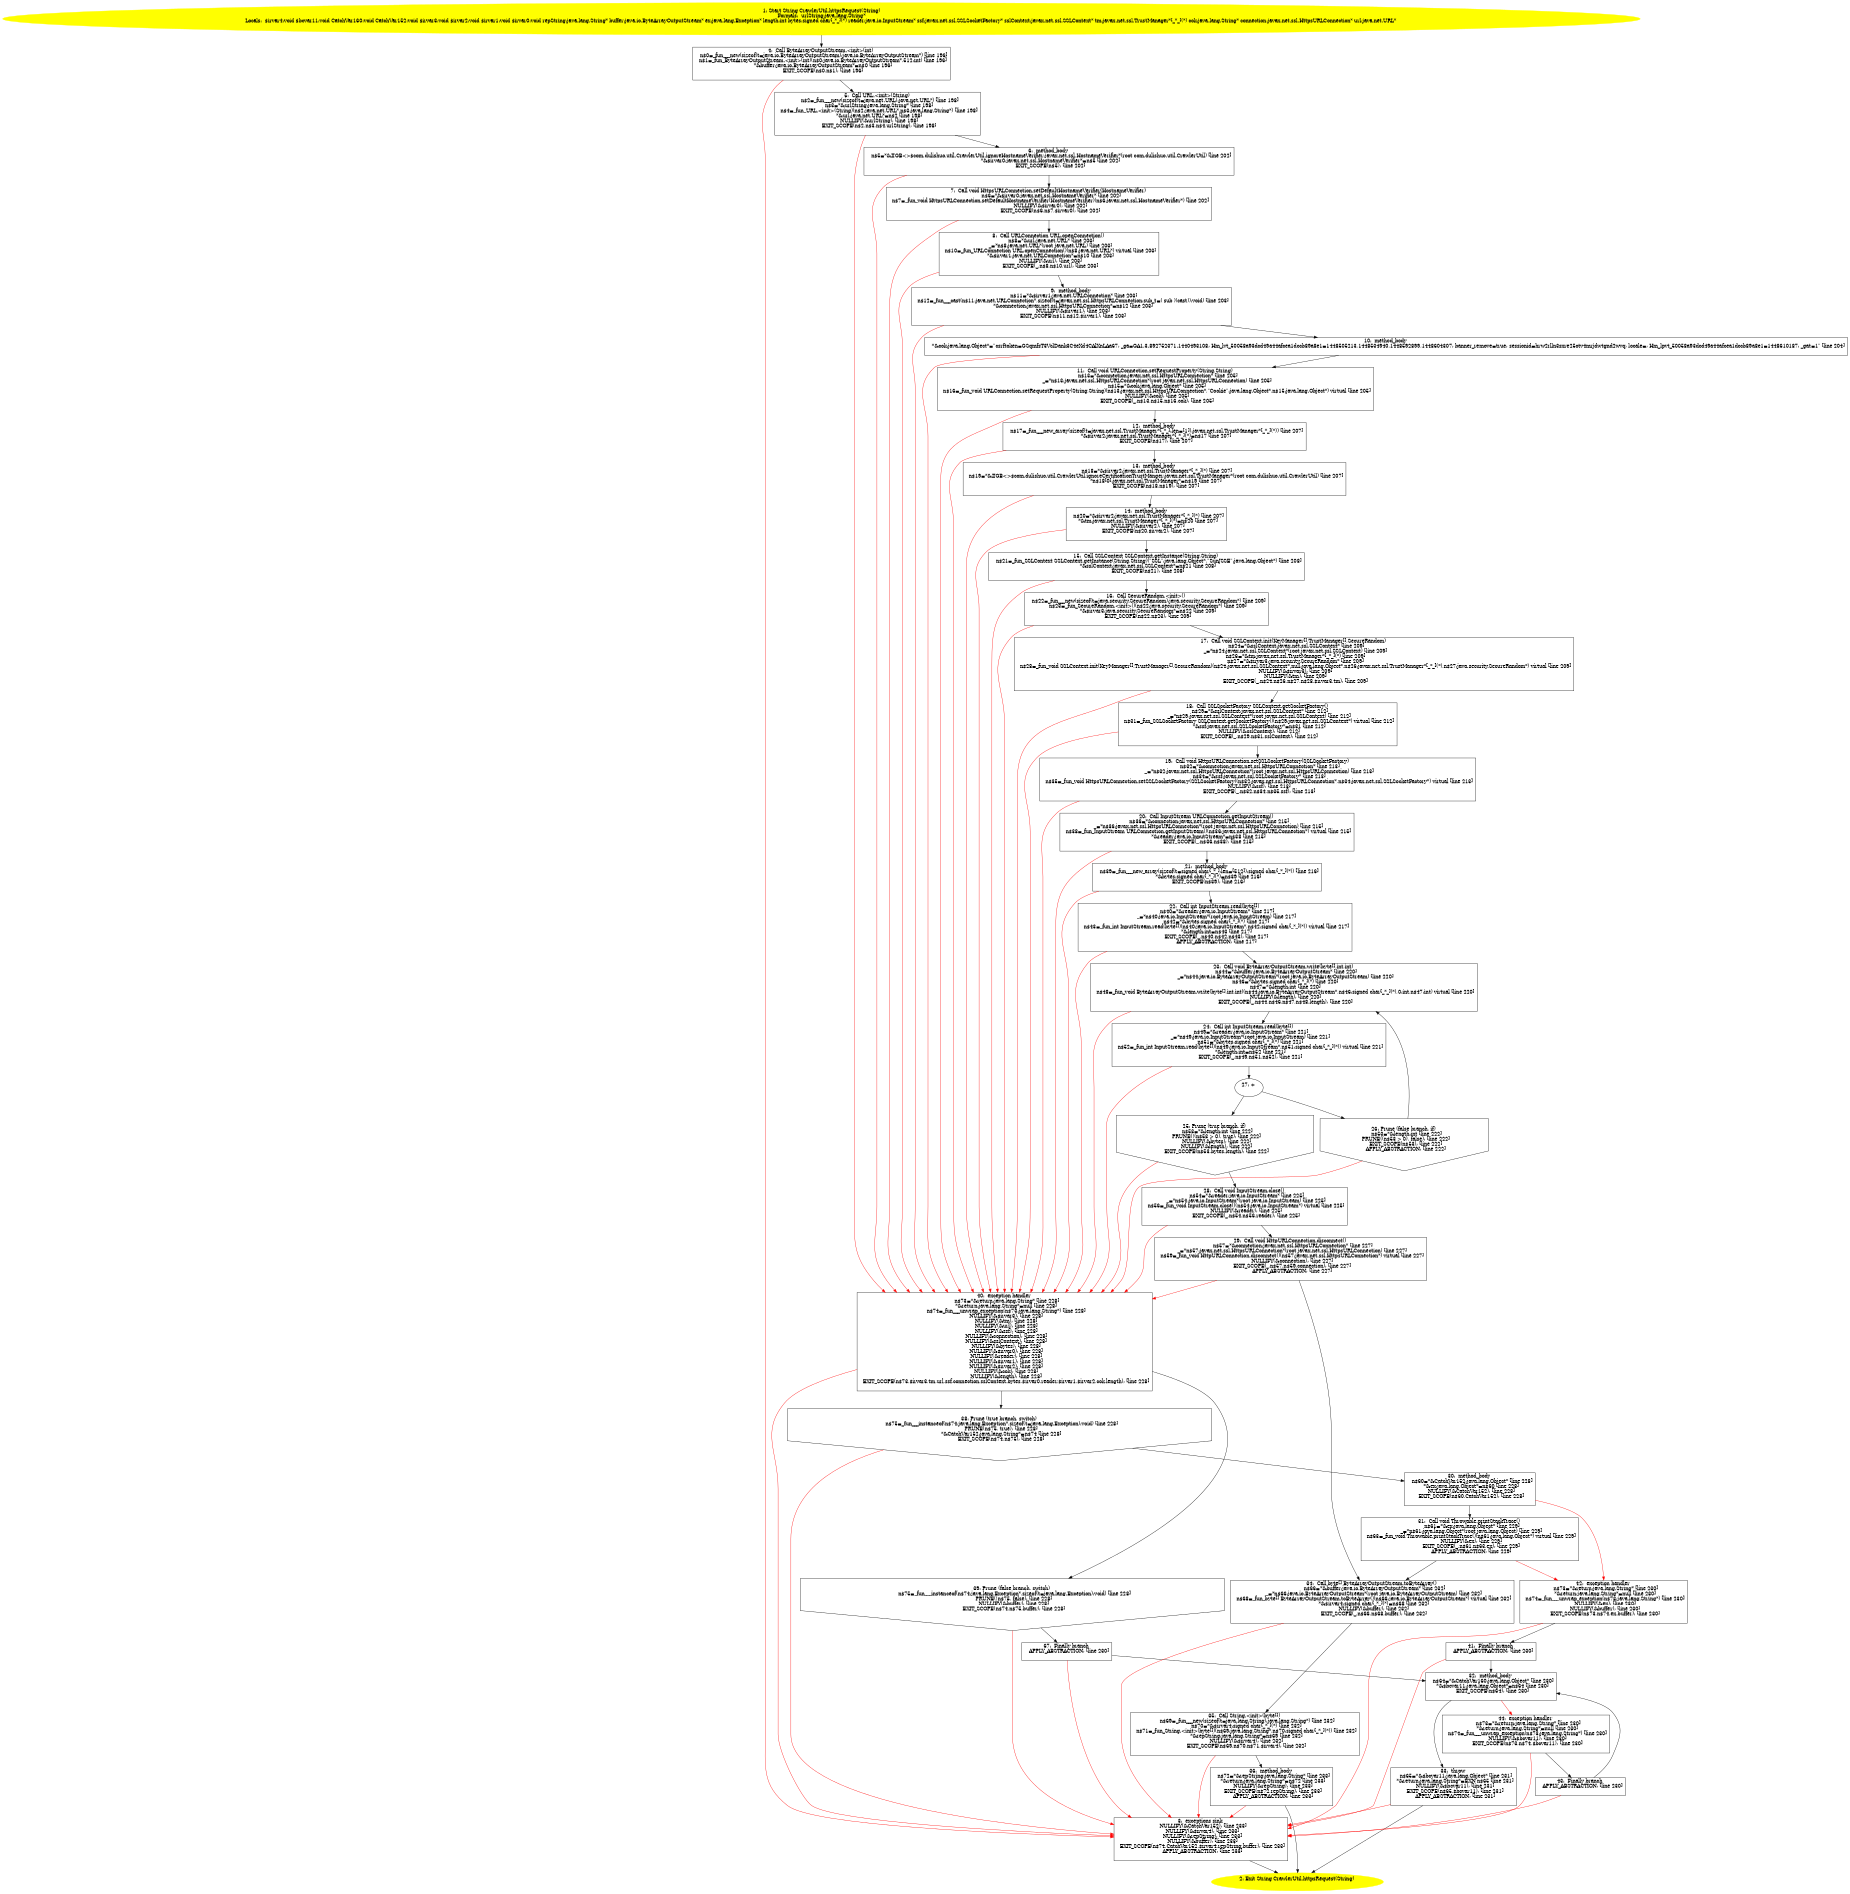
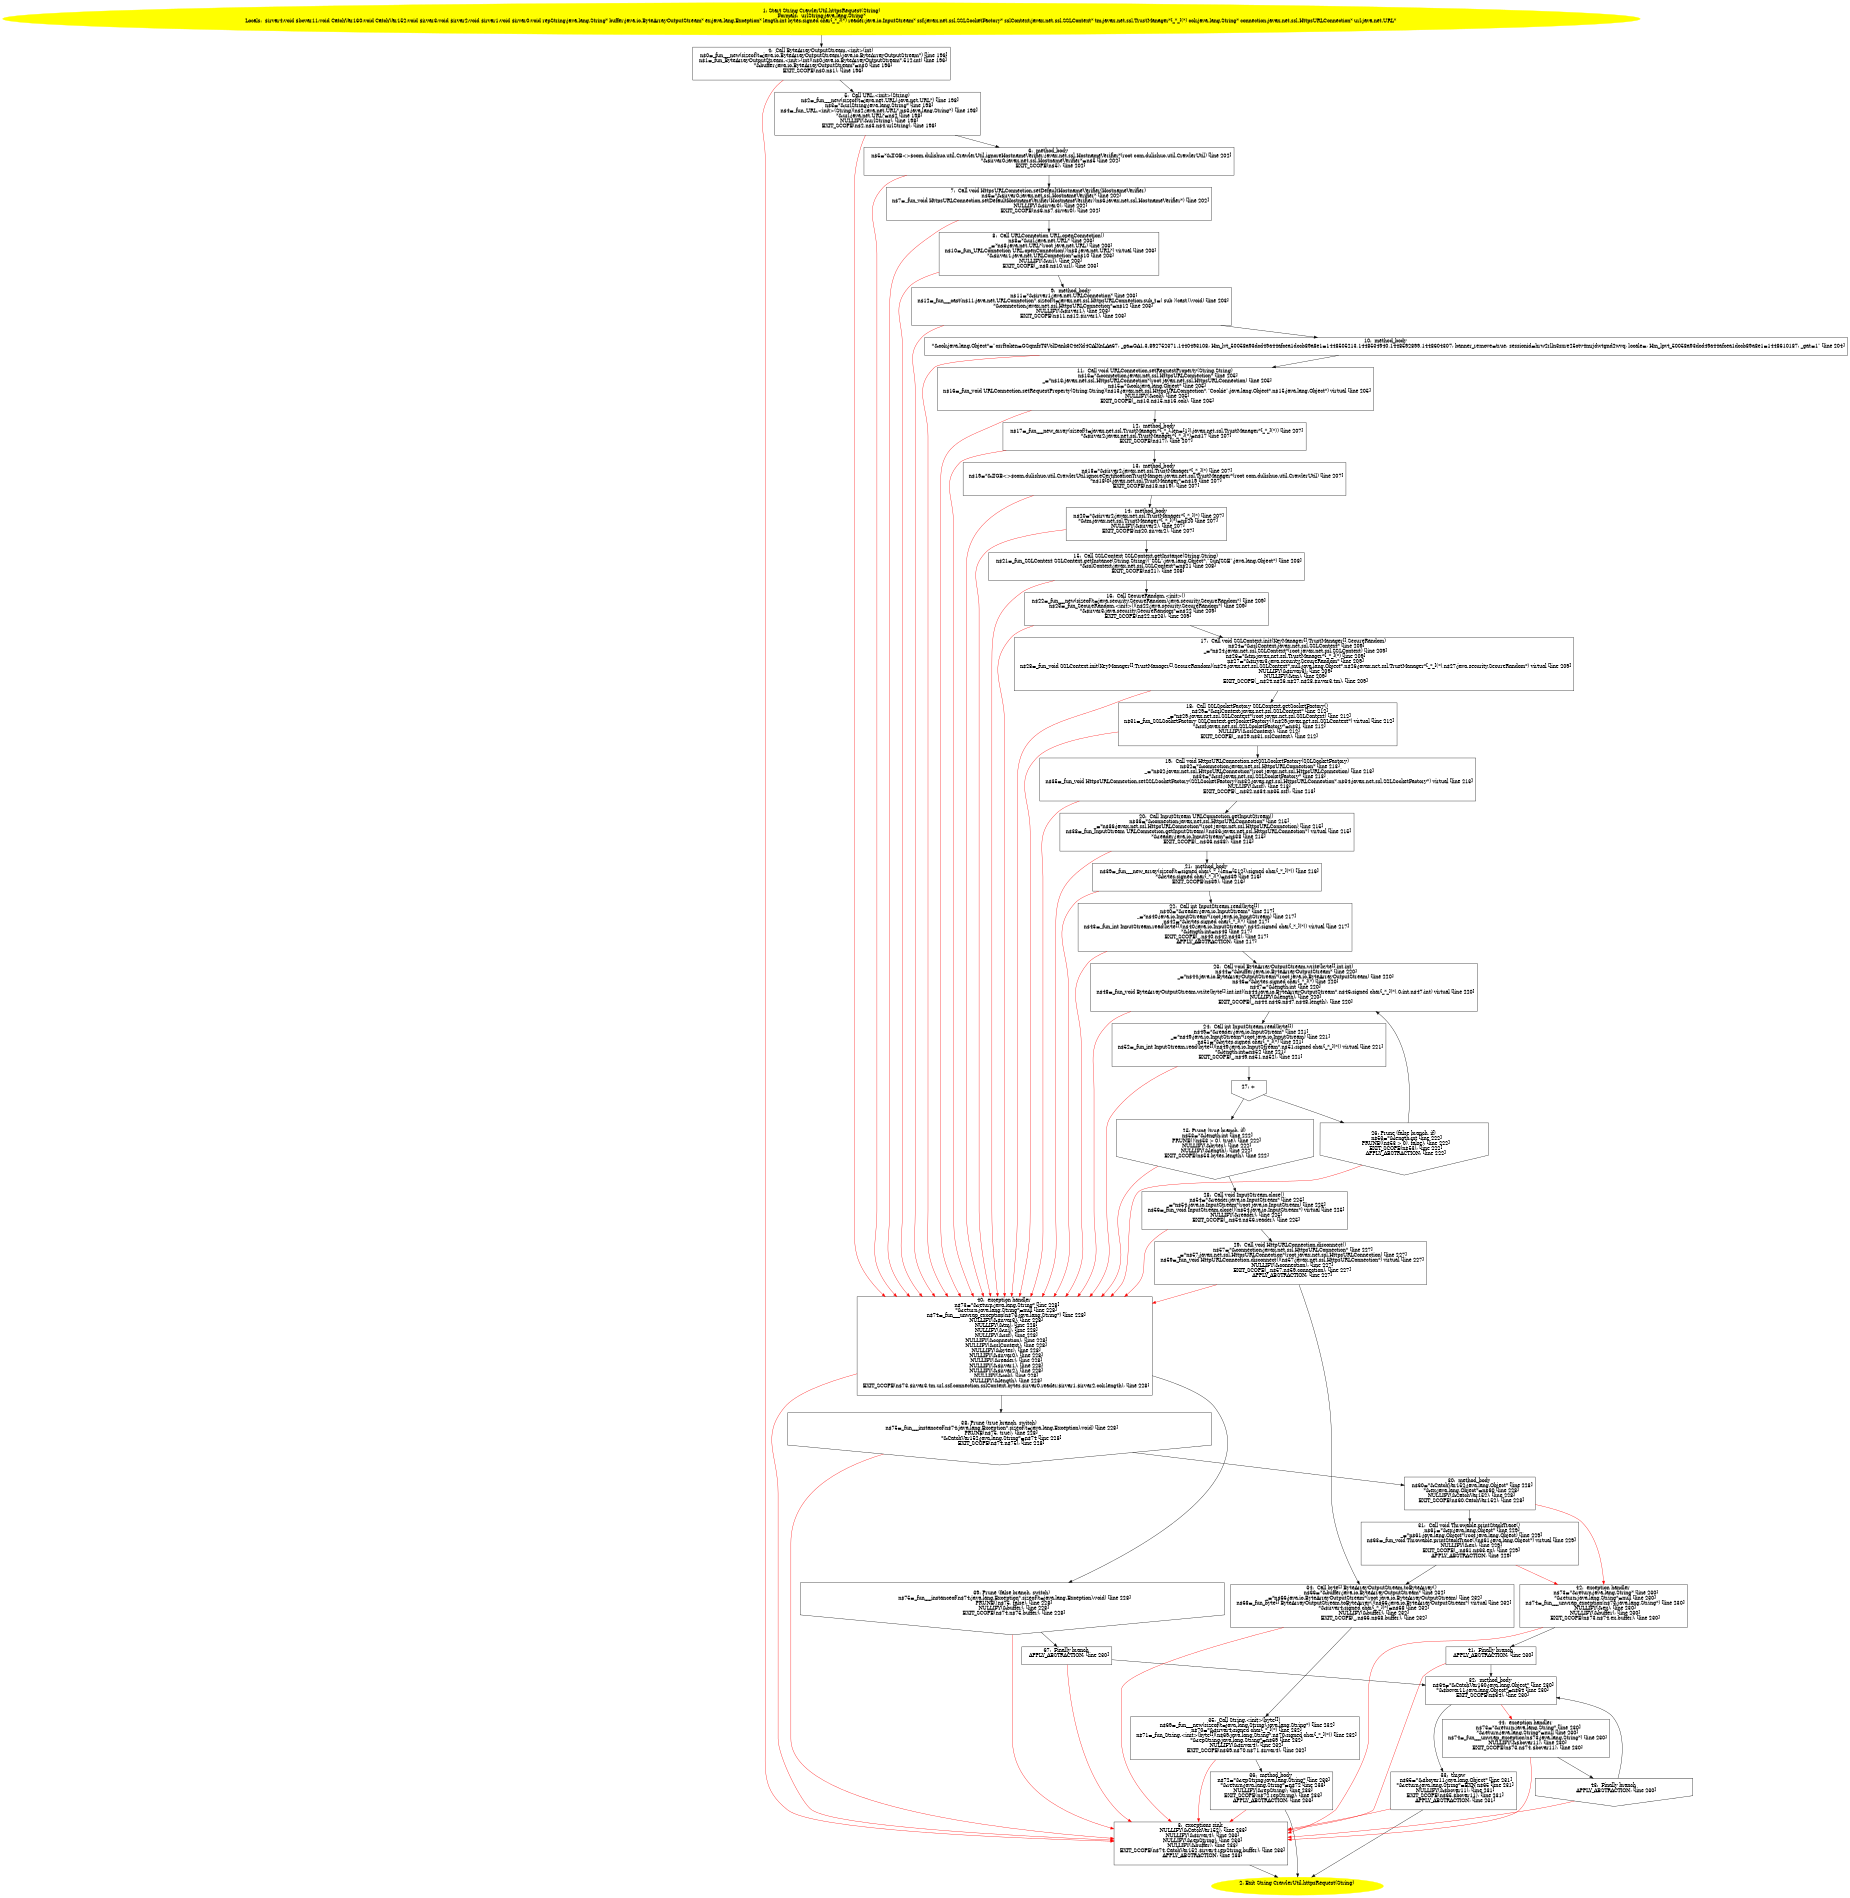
(1249, 1088) -> (1249, 1090)
(1580, 1787) -> (1614, 1791)
